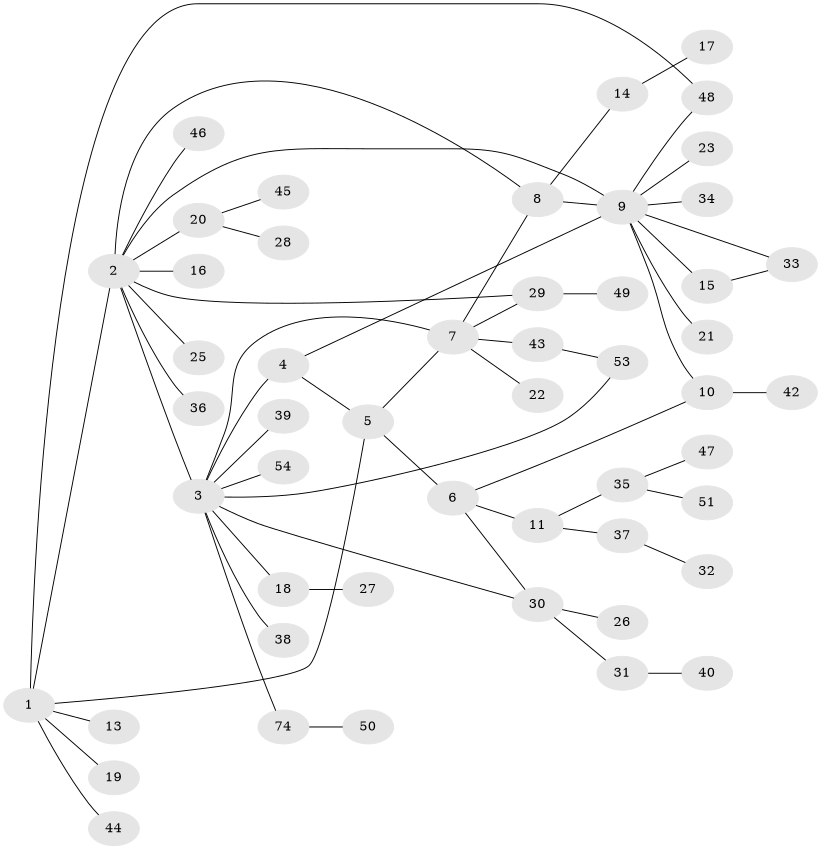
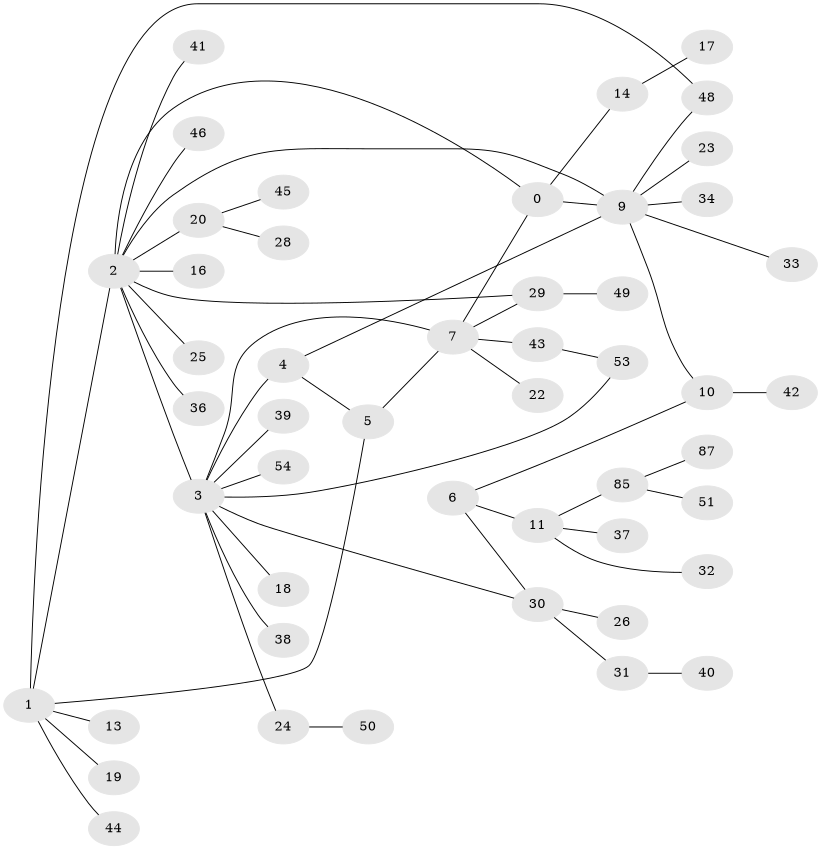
none -> (199, 47)
(538, 200) -> (538, 200)
(707, 286) -> none
(707, 337) -> none
(707, 452) -> (707, 452)
(411, 460) -> none
(622, 485) -> (622, 485)
(665, 554) -> (615, 566)
(368, 589) -> none
(283, 727) -> (283, 727)
